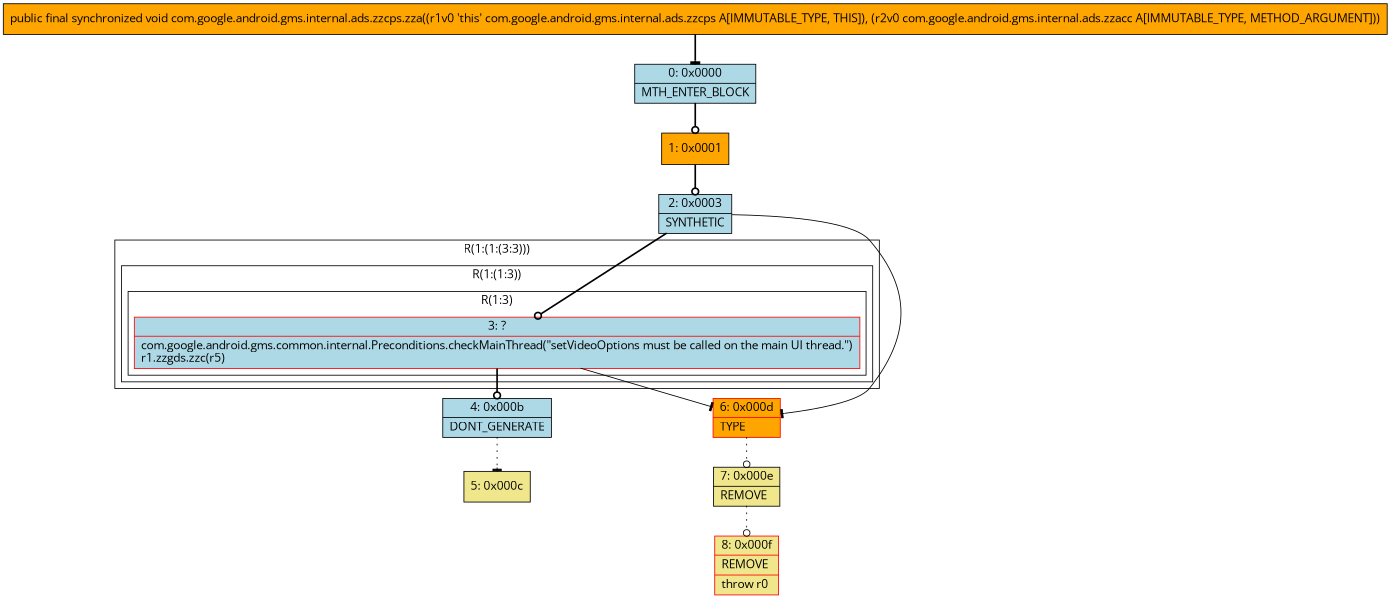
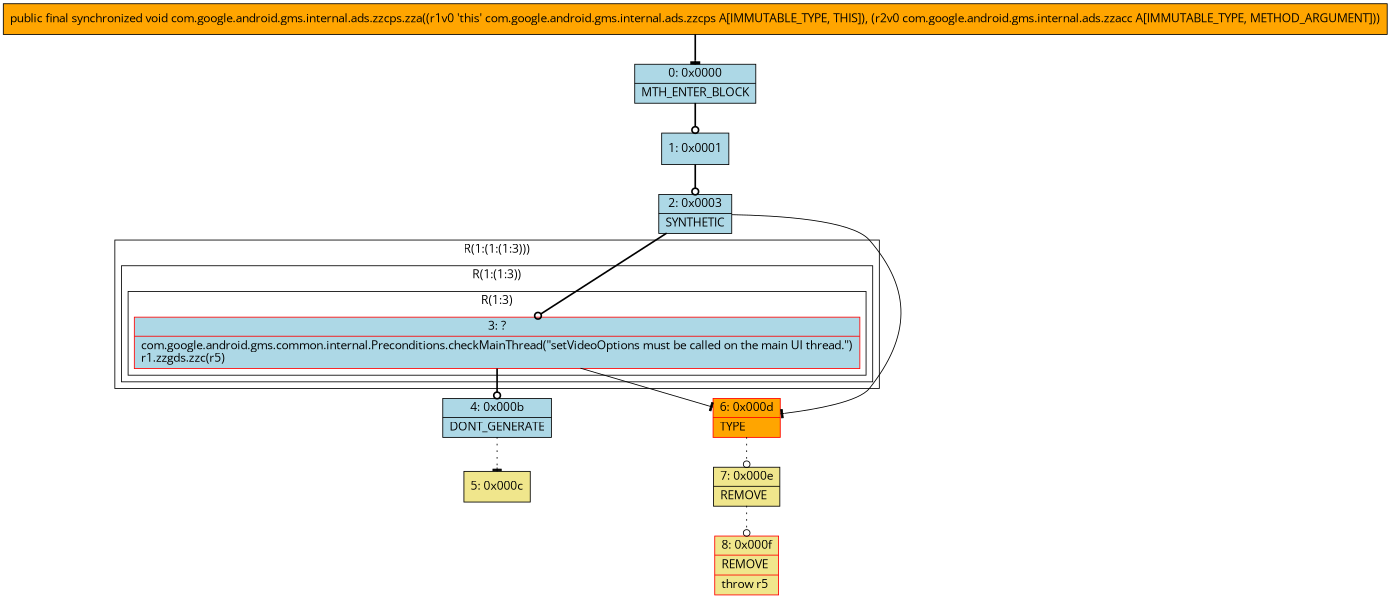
(695, 149) -> (695, 149)
(497, 250) -> (497, 250)
(745, 585) -> (745, 585)
